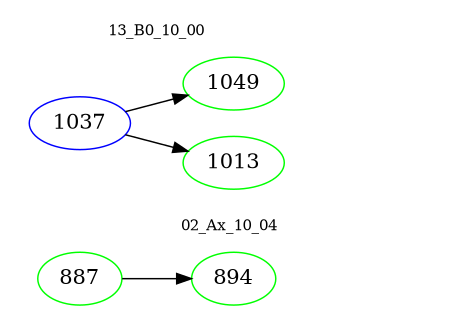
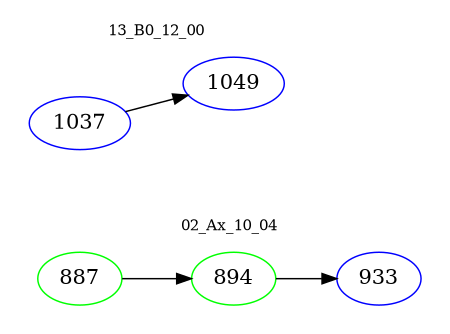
(157, 32) -> (157, 32)
(234, 84) -> (234, 84)
(234, 163) -> none
none -> (379, 279)
